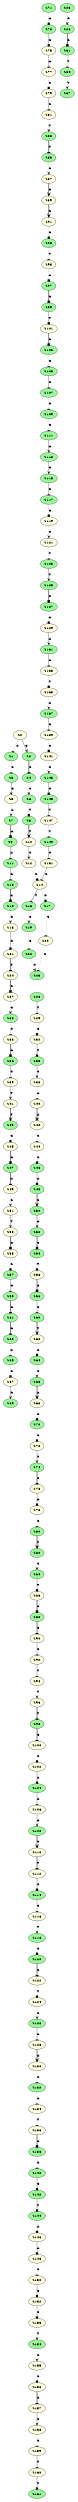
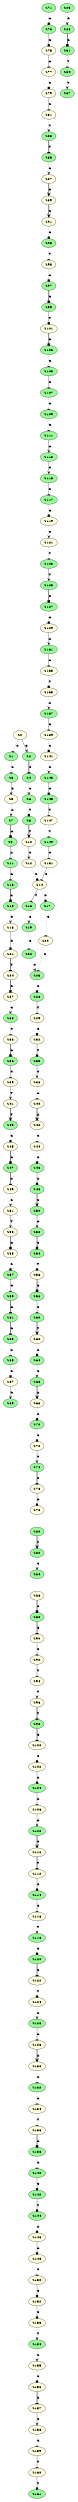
none -> (37, 985)
(37, 1520) -> none
(37, 1584) -> none
